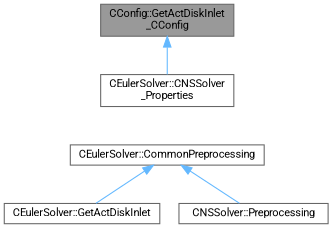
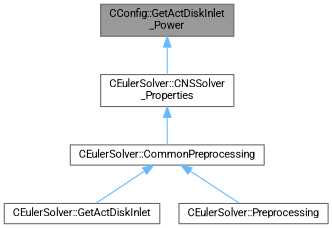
(167, 20) -> (167, 20)
none -> (167, 131)
(254, 214) -> (254, 214)
